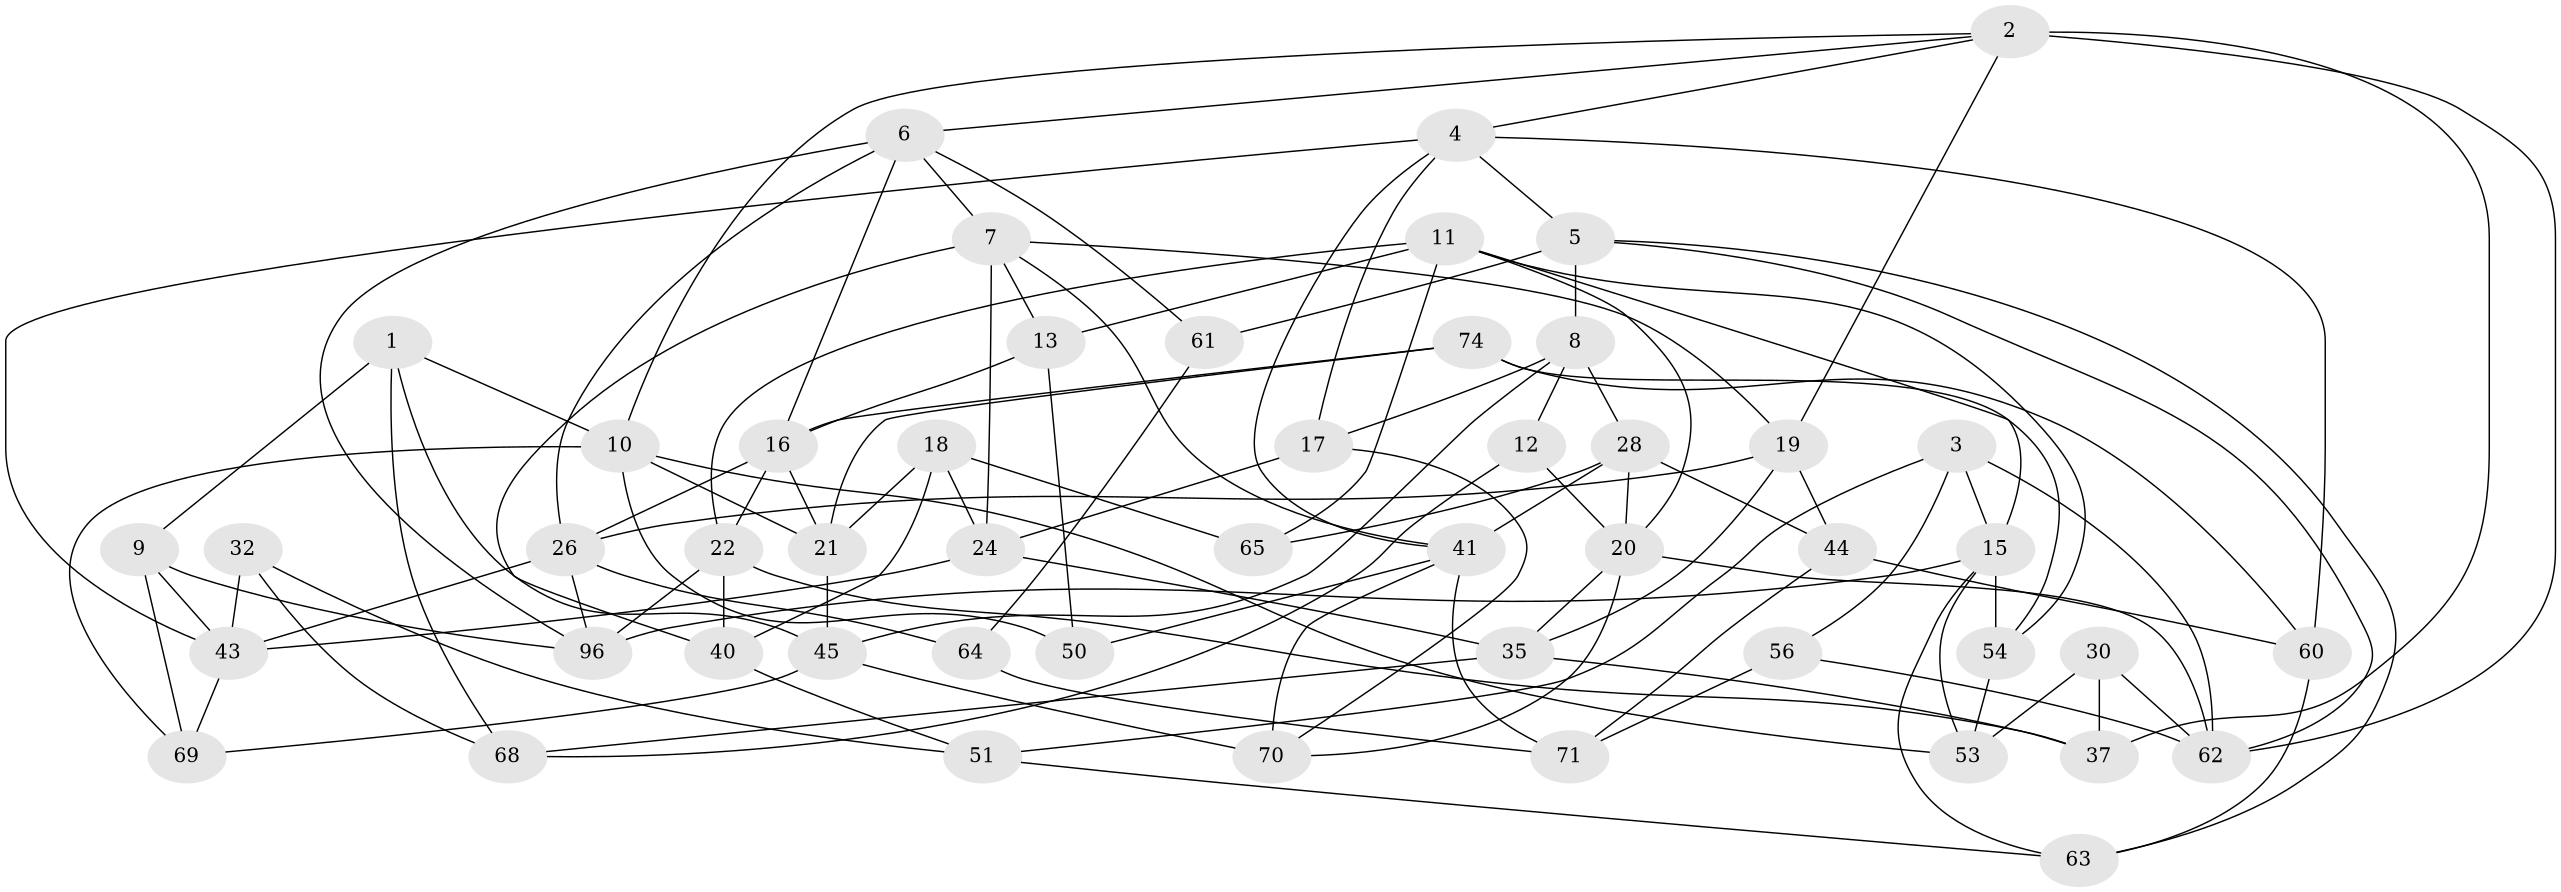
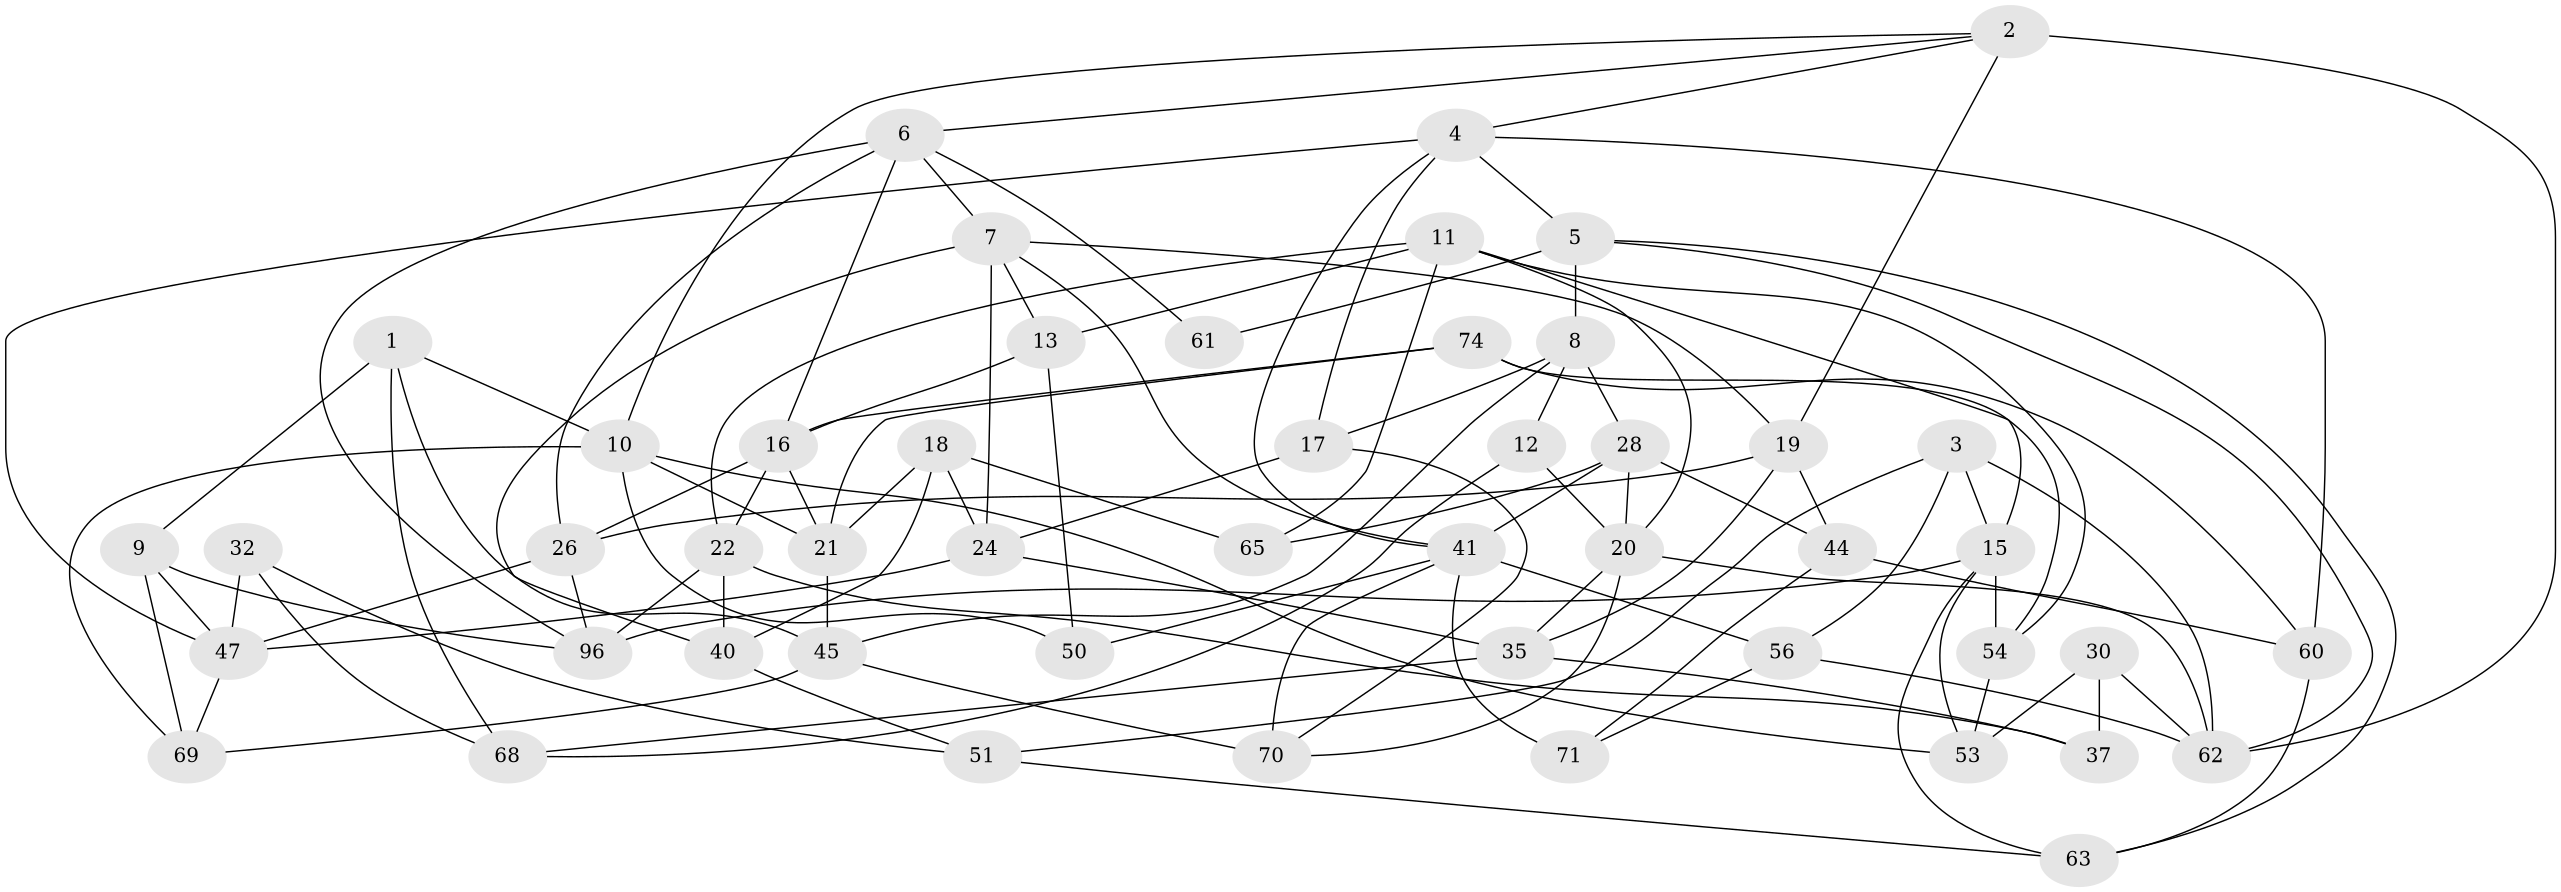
(2489, 337) -> none
none -> (1643, 607)
(229, 653) -> (229, 653)
(971, 653) -> none
